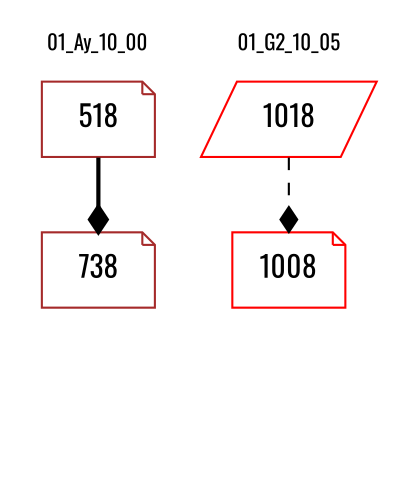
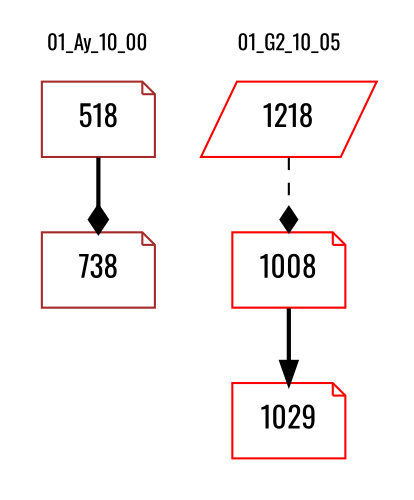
(289, 119) -> (289, 119)
none -> (289, 421)
